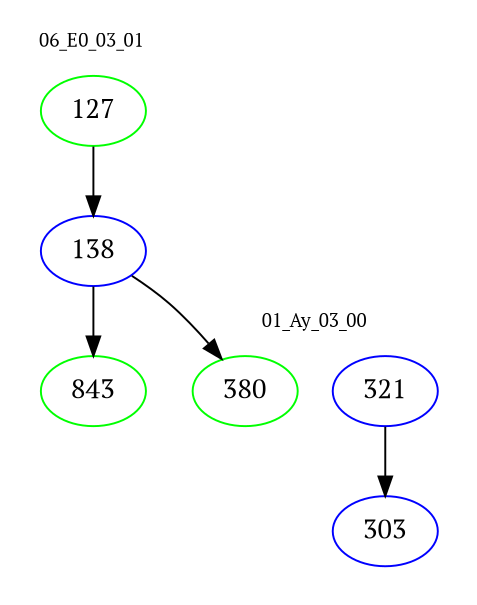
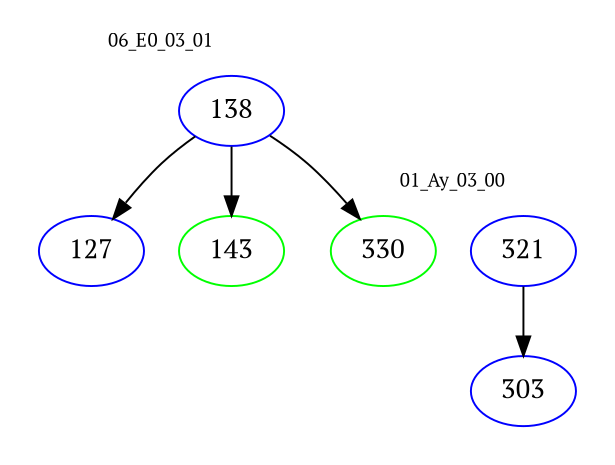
(93, 111) -> (91, 251)
(93, 171) -> (158, 167)
(93, 391) -> (232, 251)
(245, 391) -> (383, 251)
